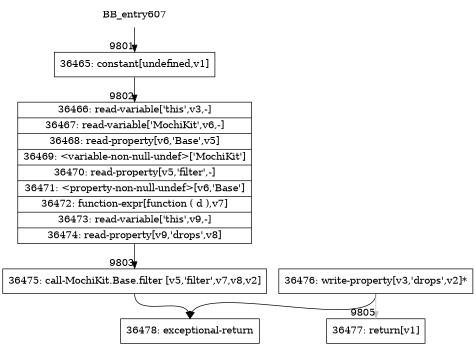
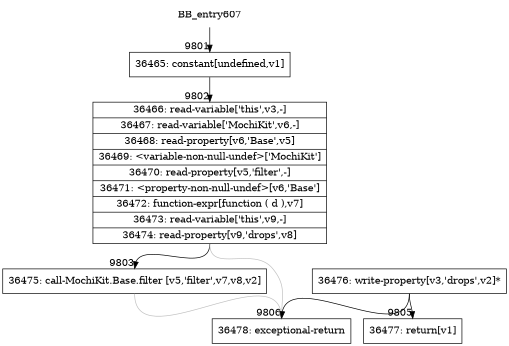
none -> (261, 261)
(376, 303) -> (410, 304)
(159, 306) -> (205, 307)
